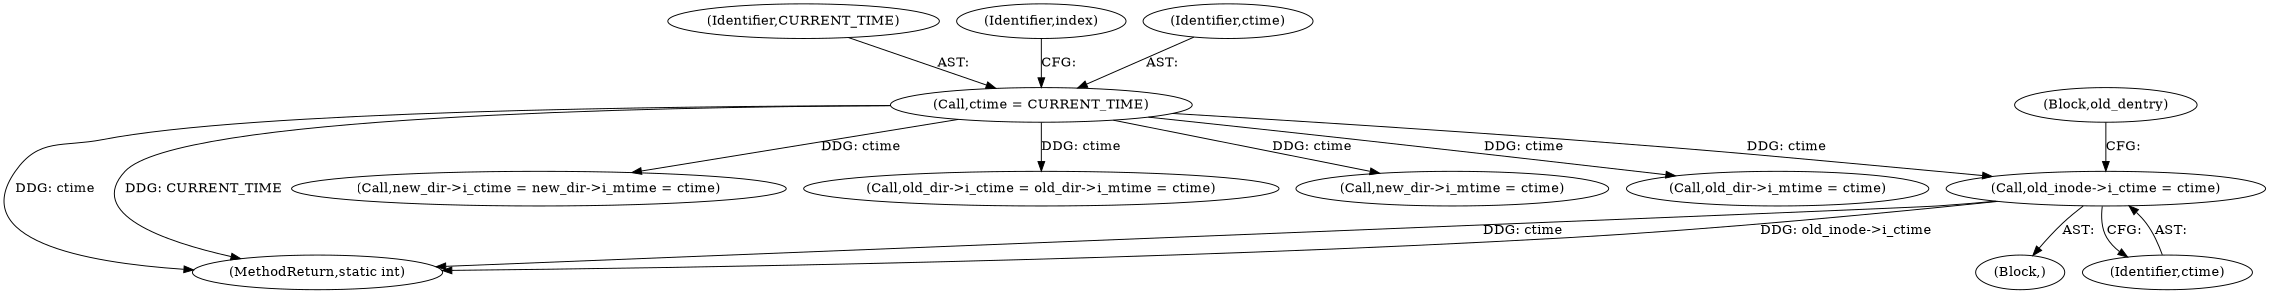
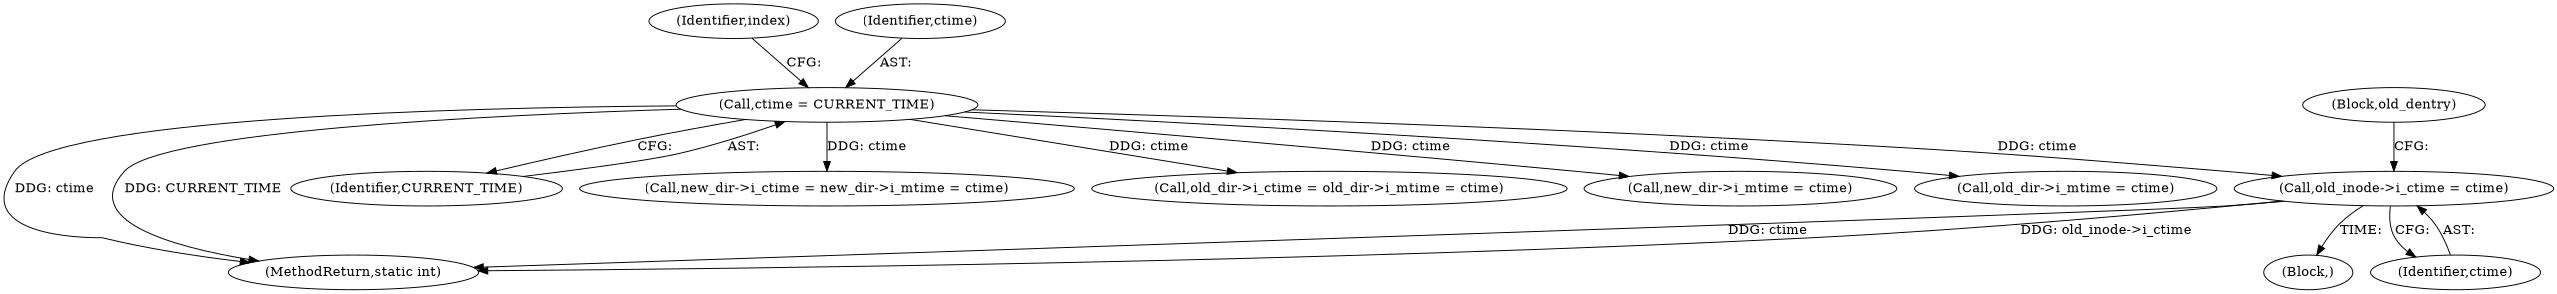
none -> (620, 143)
(2081, 231) -> (2364, 231)
